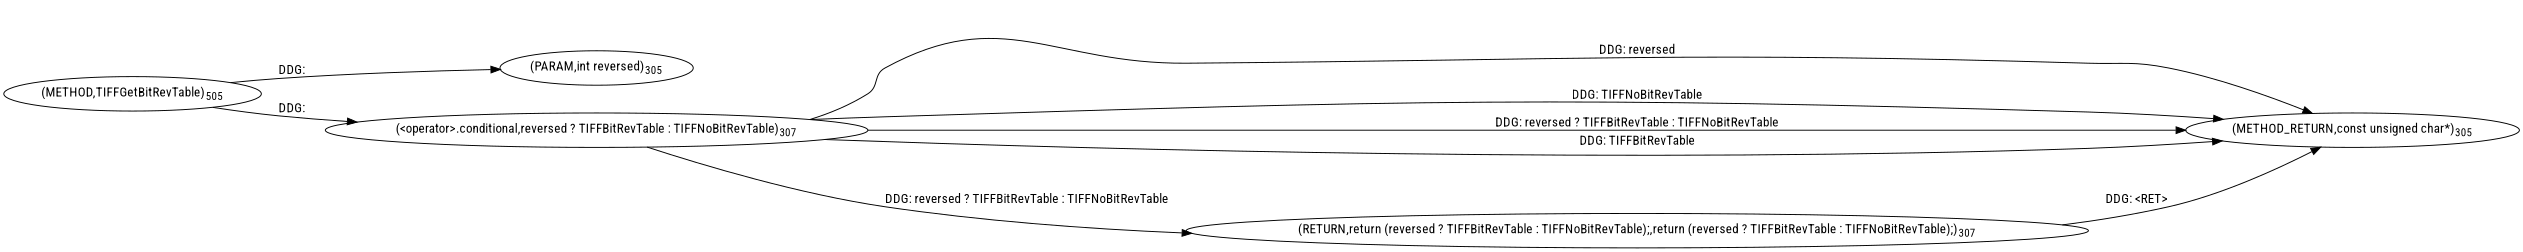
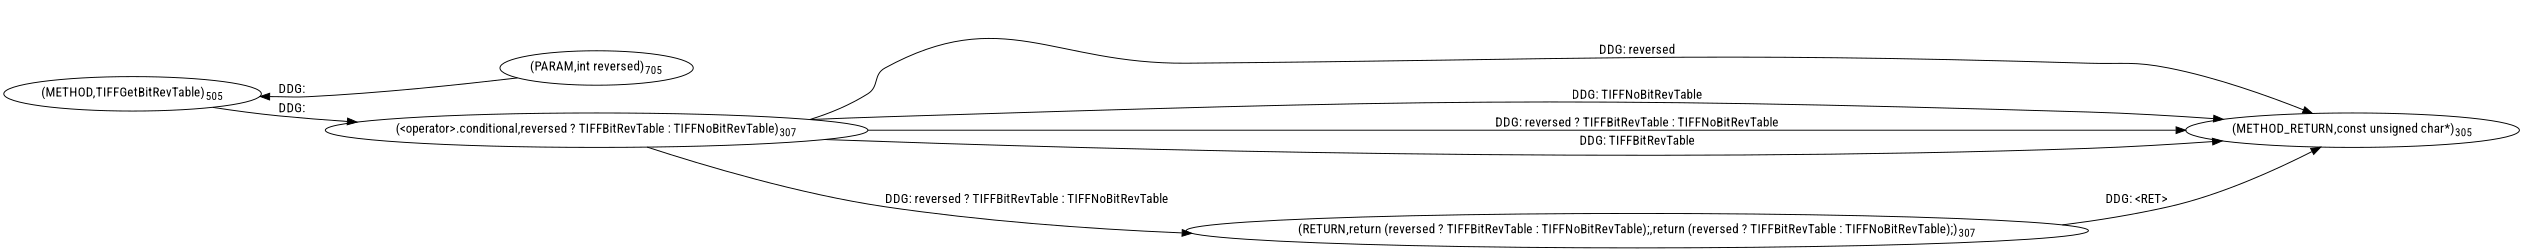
(654, 67) -> (654, 67)
(361, 74) -> (394, 91)
